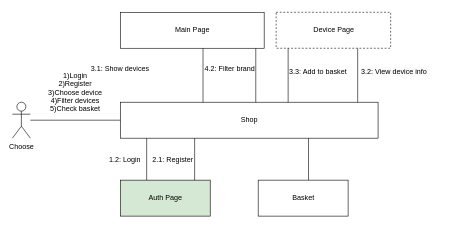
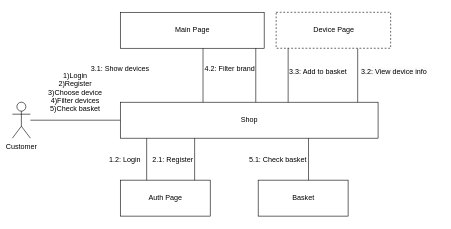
(22, 147) -> (22, 147)
none -> (278, 159)
(165, 198) -> (165, 198)
